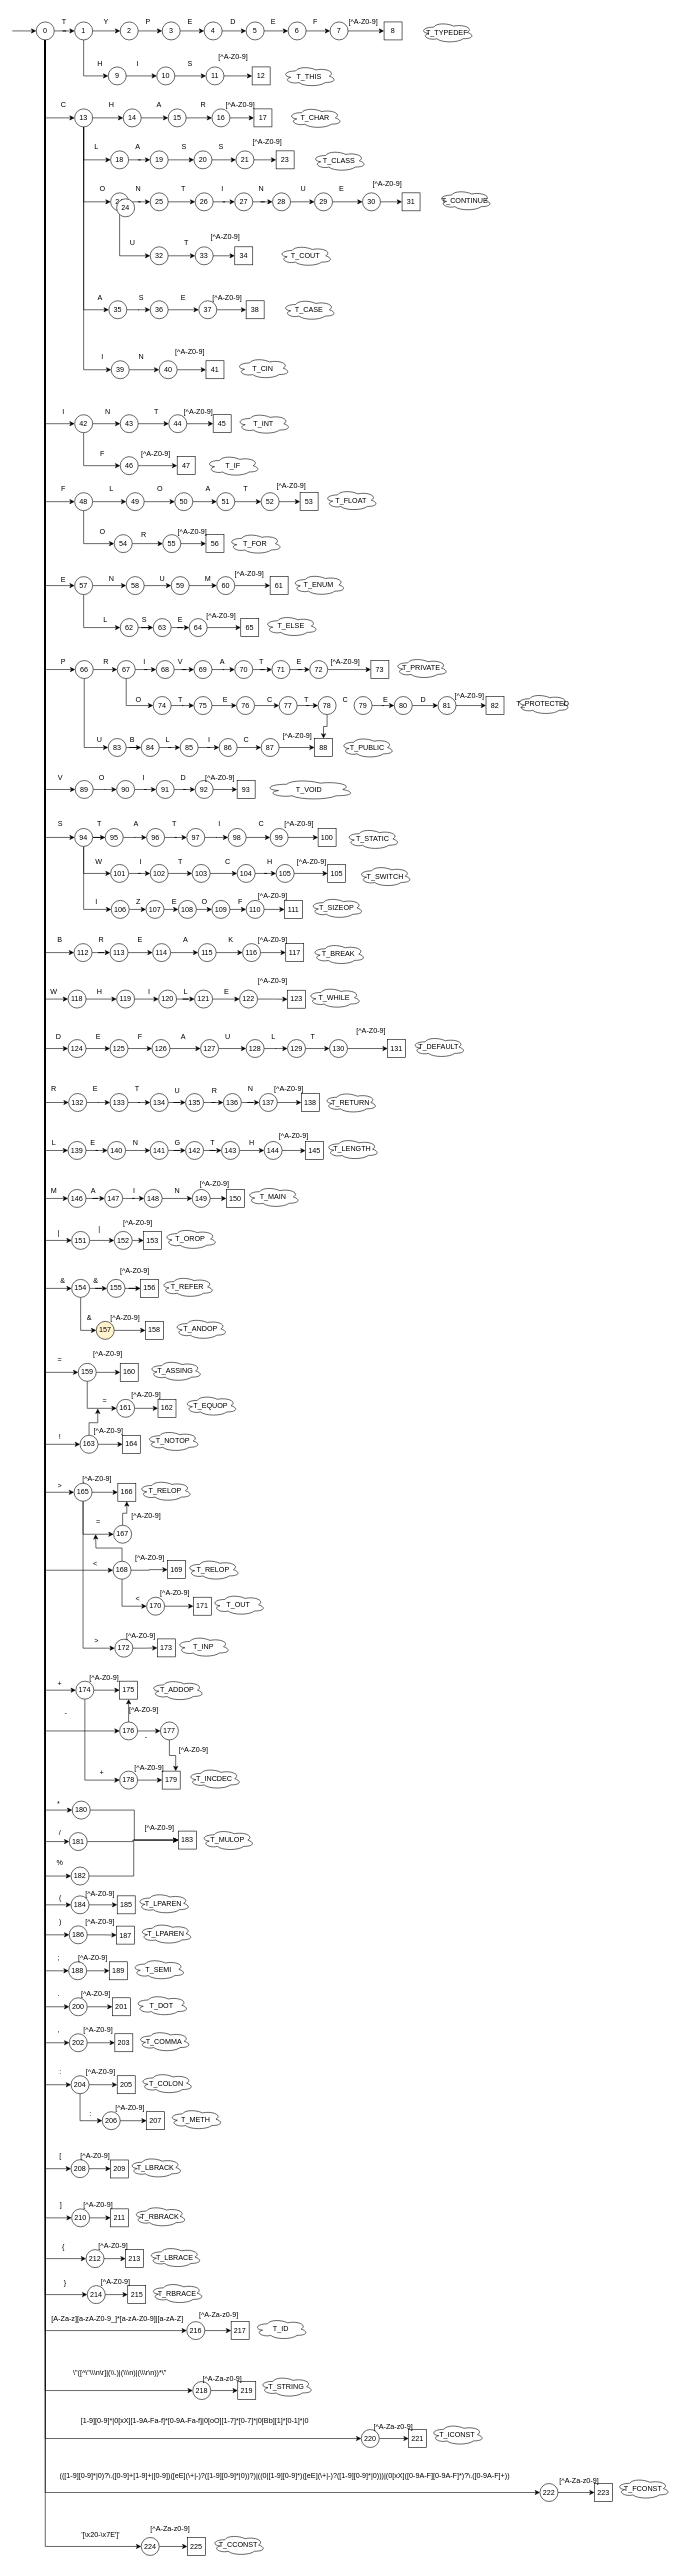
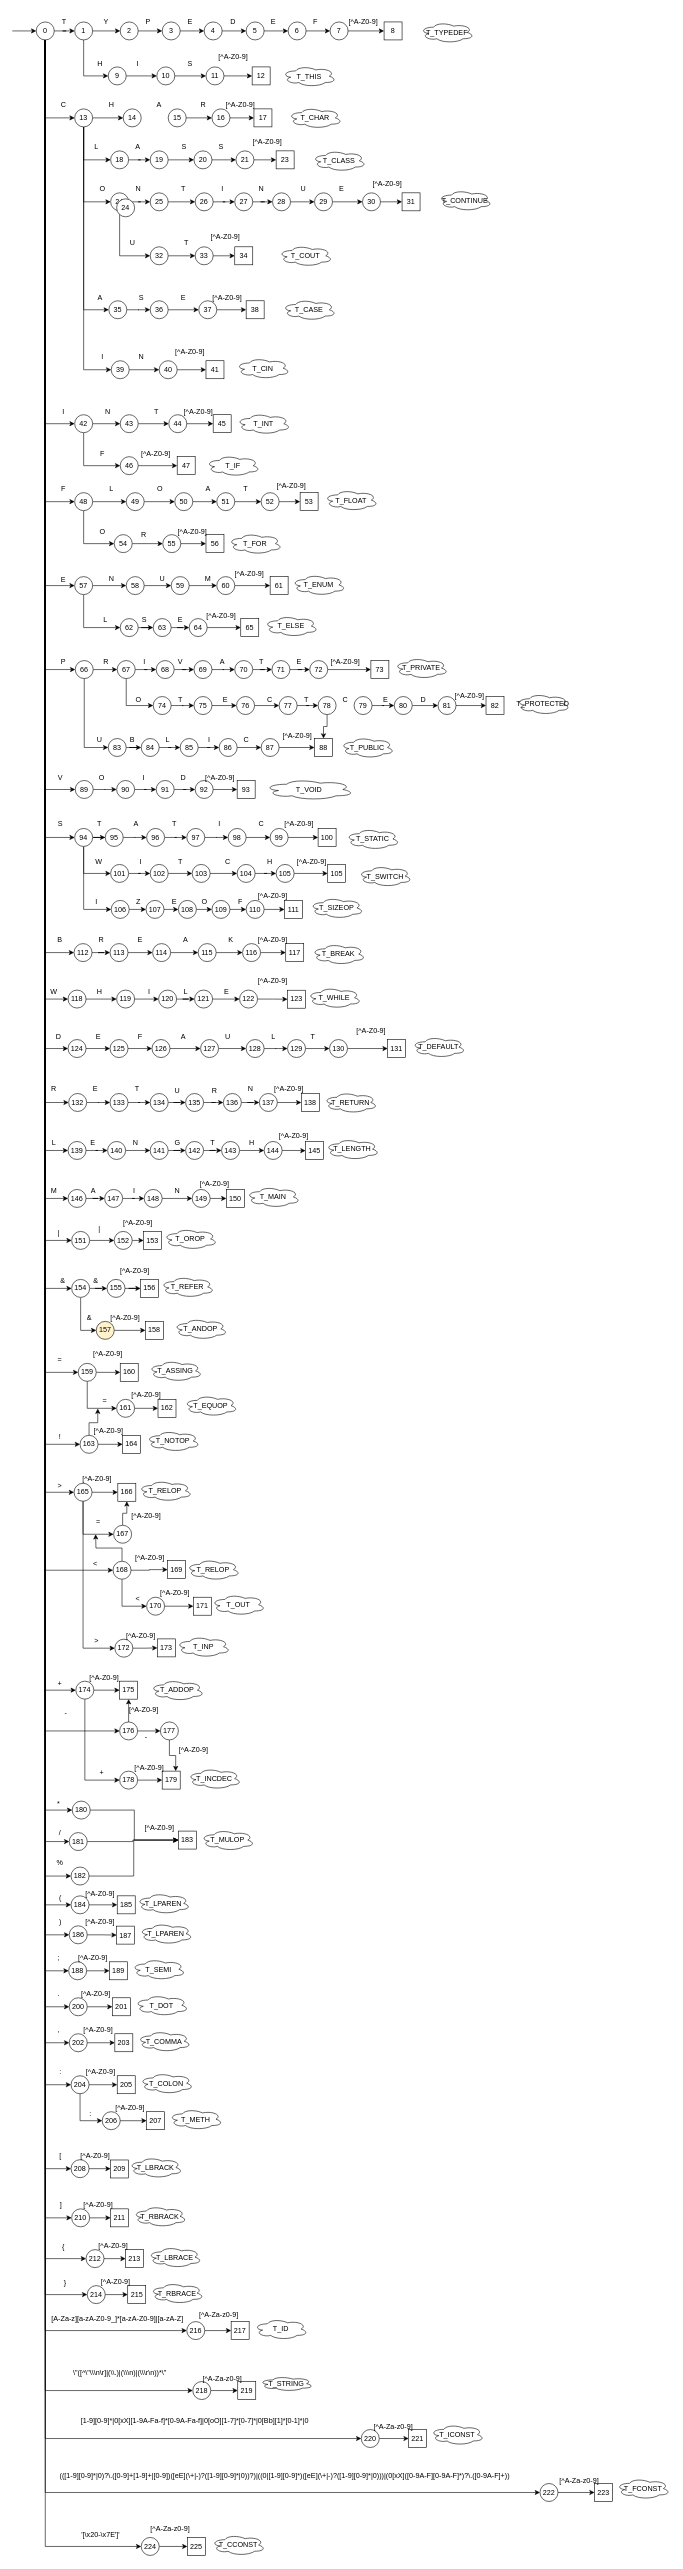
(162, 117) -> none
(287, 2387) -> (287, 2384)
